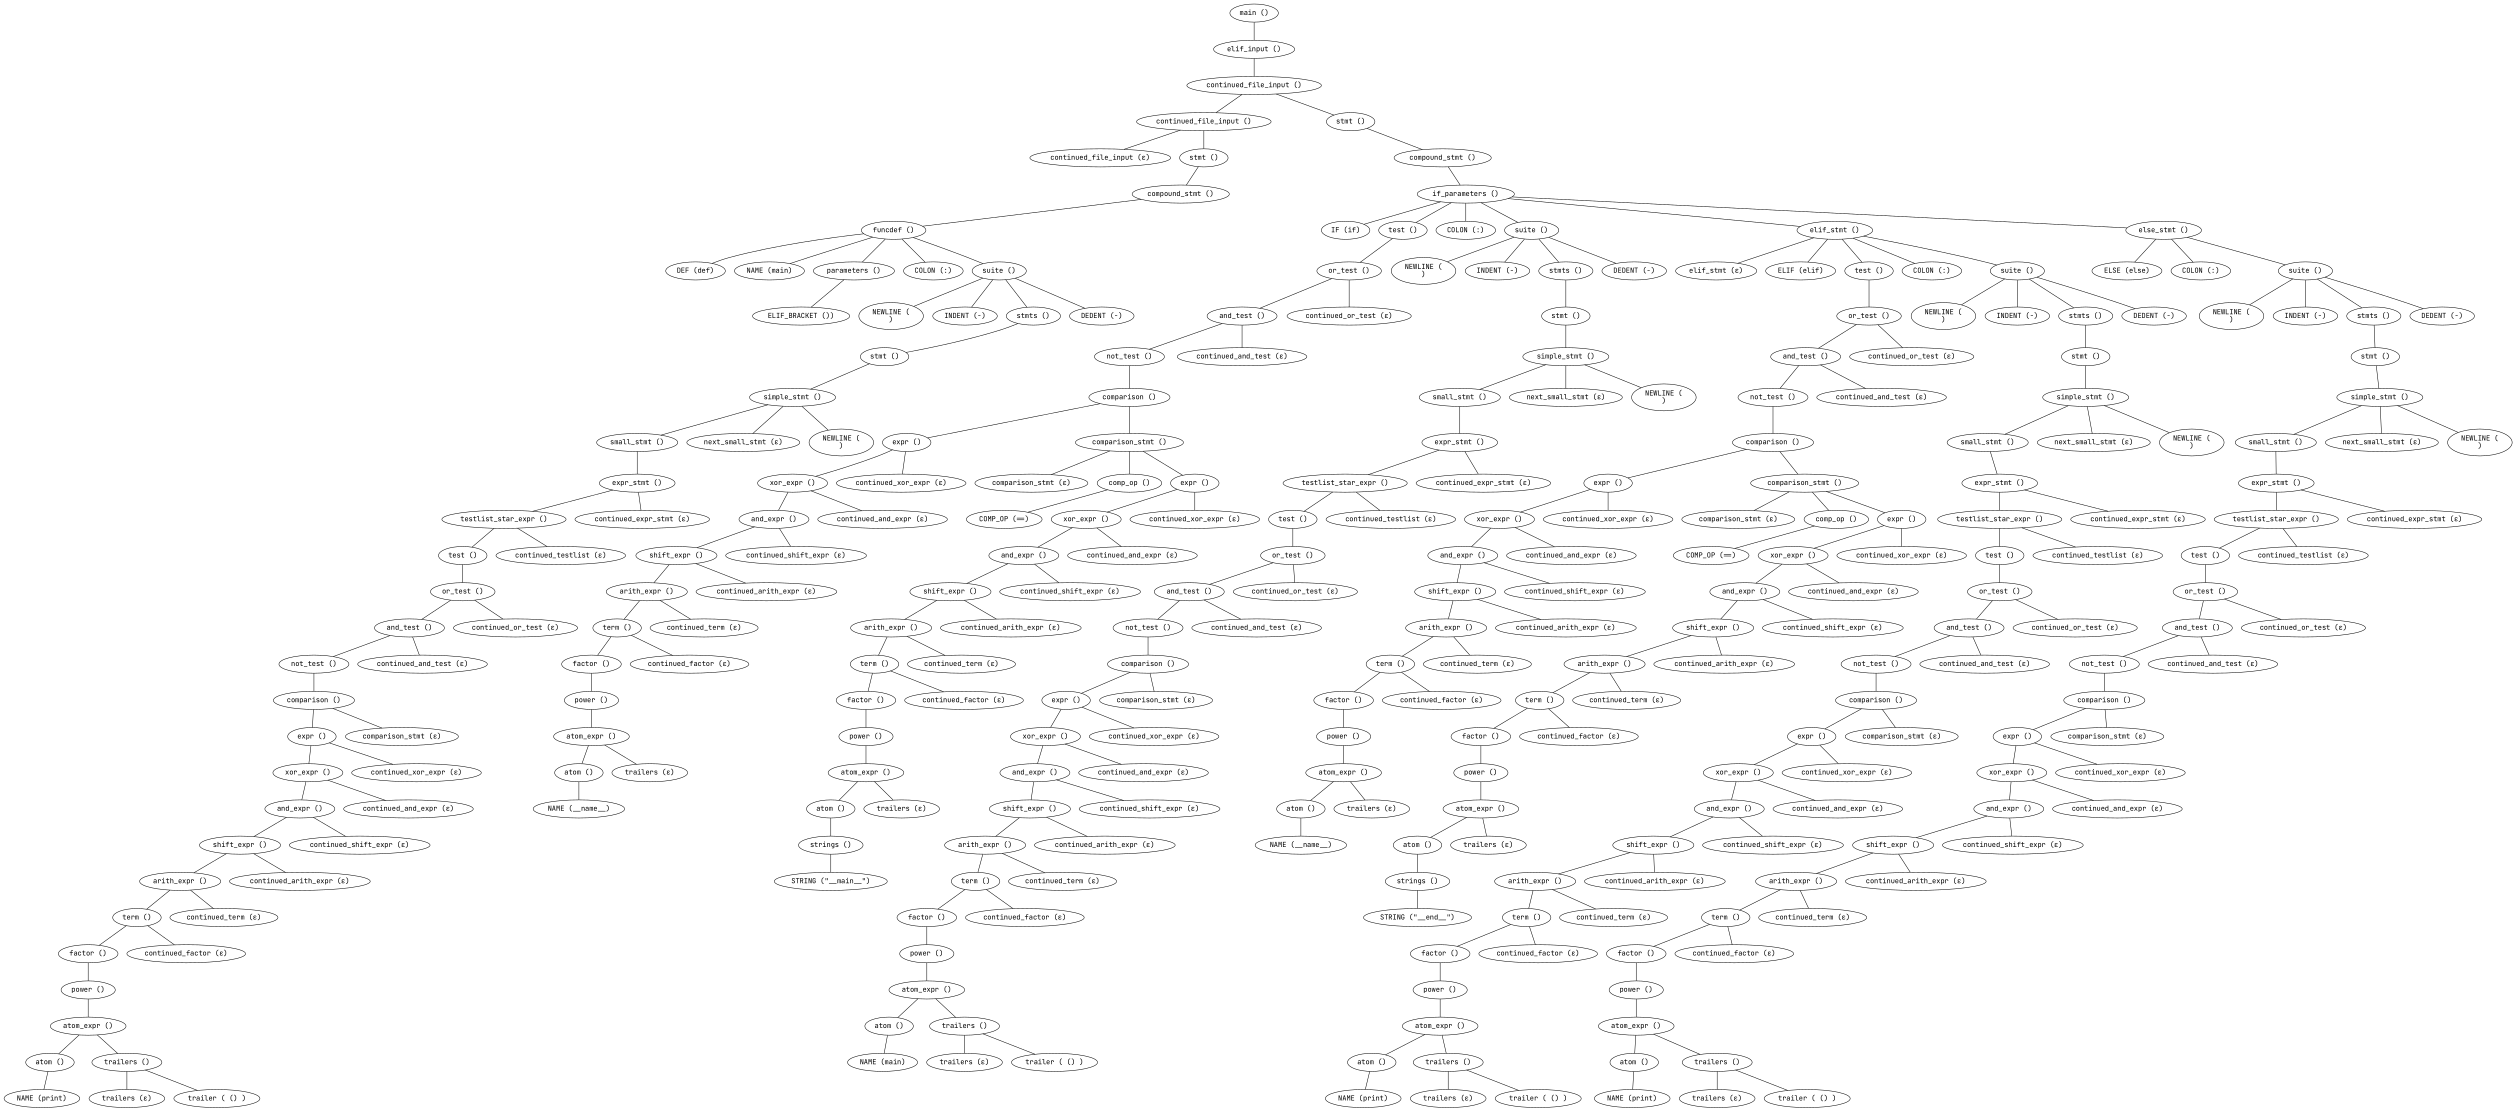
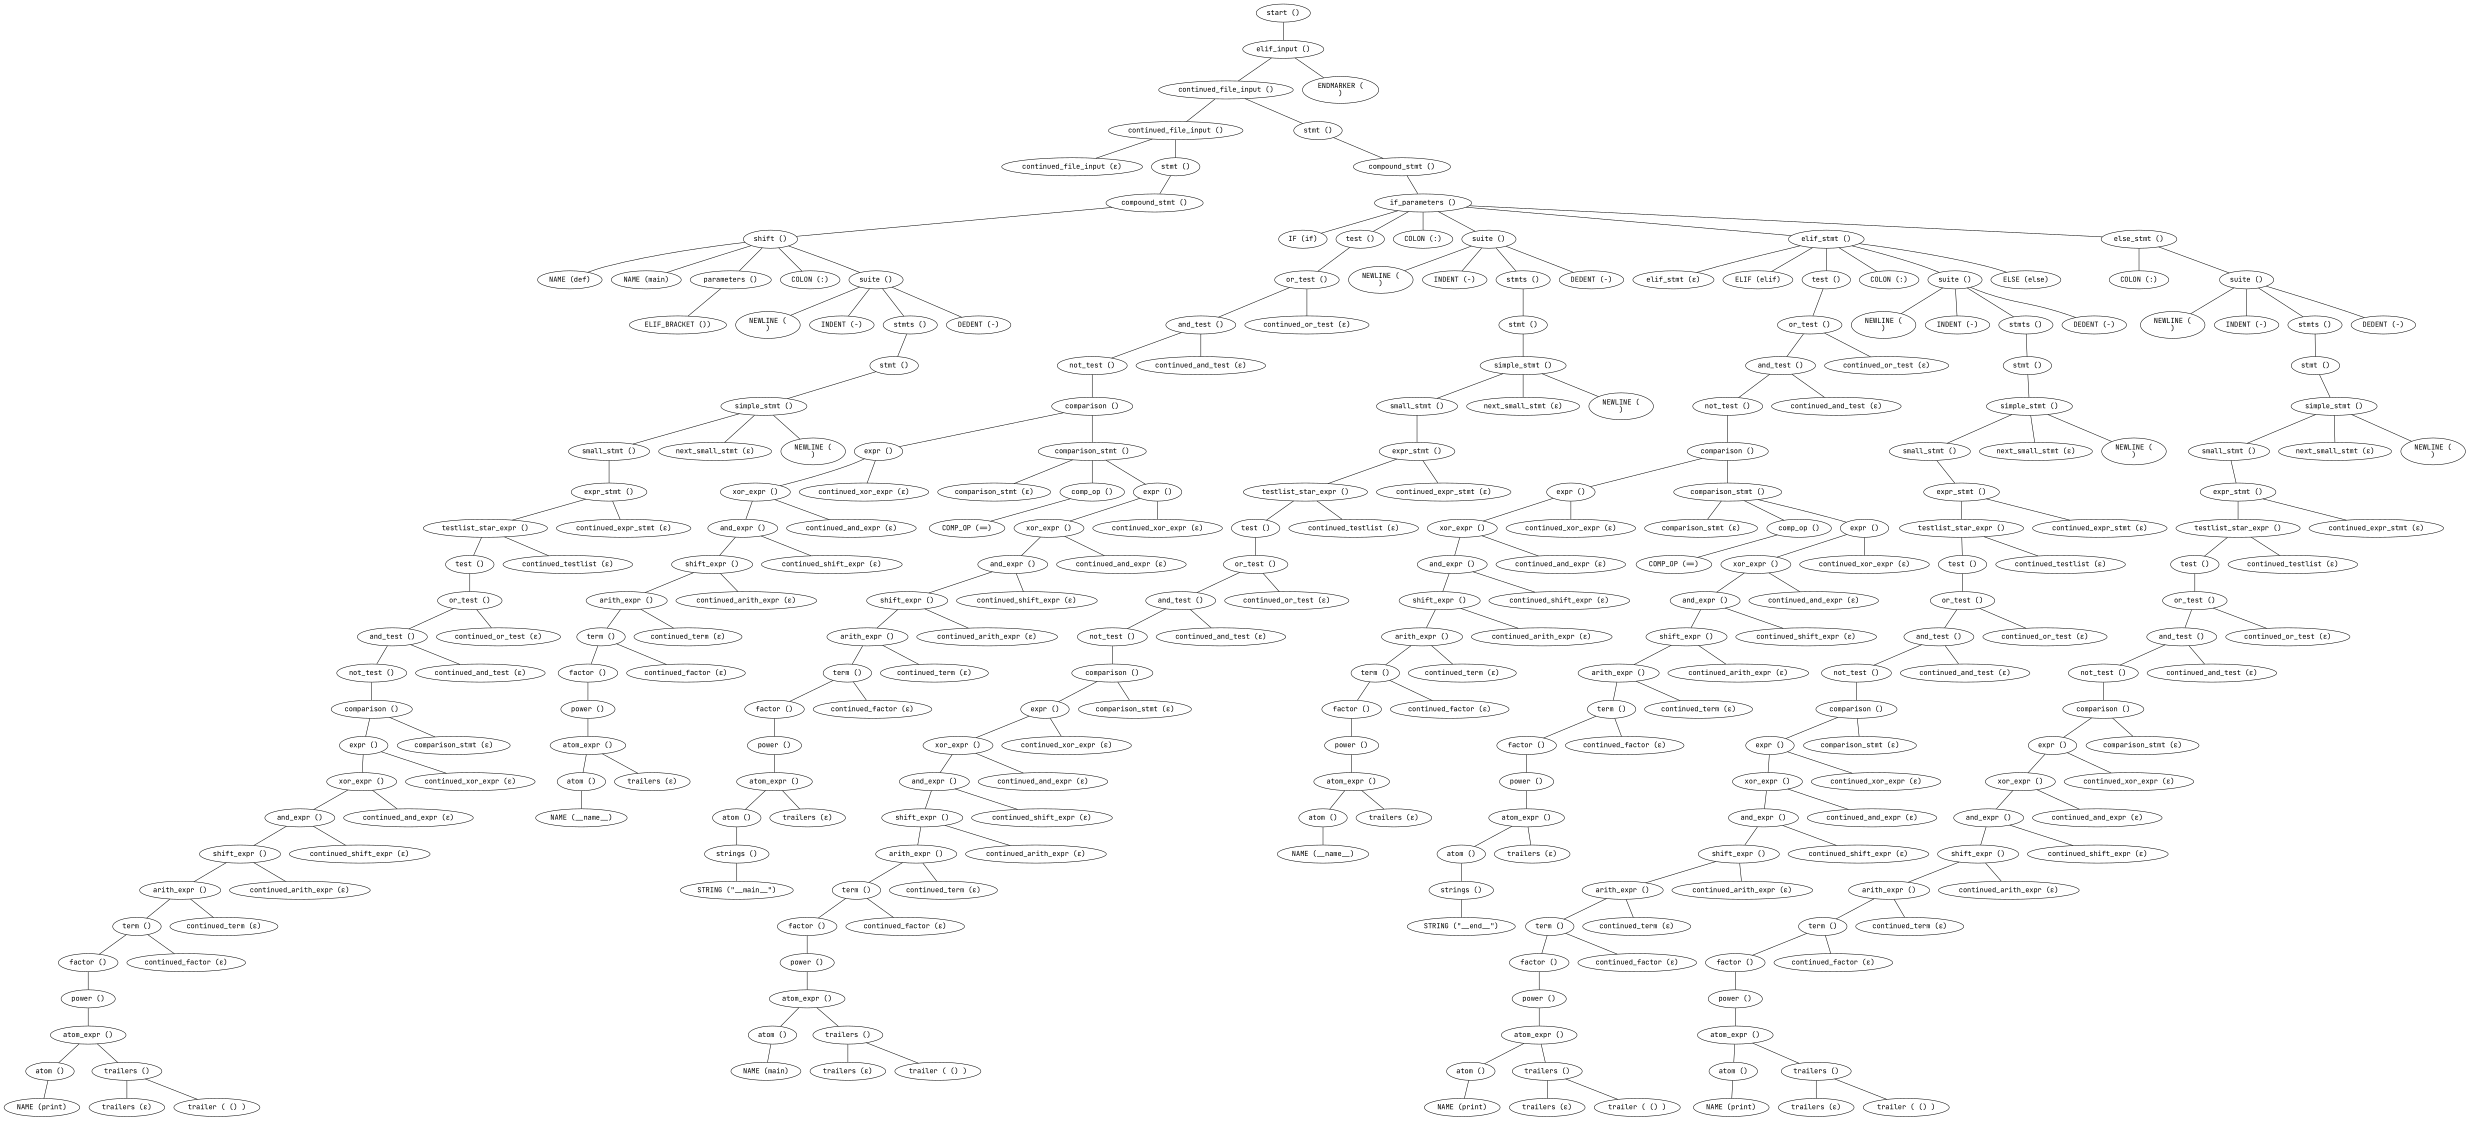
(1254, 13) -> (1283, 13)
none -> (1341, 90)
(894, 230) -> (770, 239)
(2145, 251) -> (1934, 255)
(696, 271) -> (570, 280)
